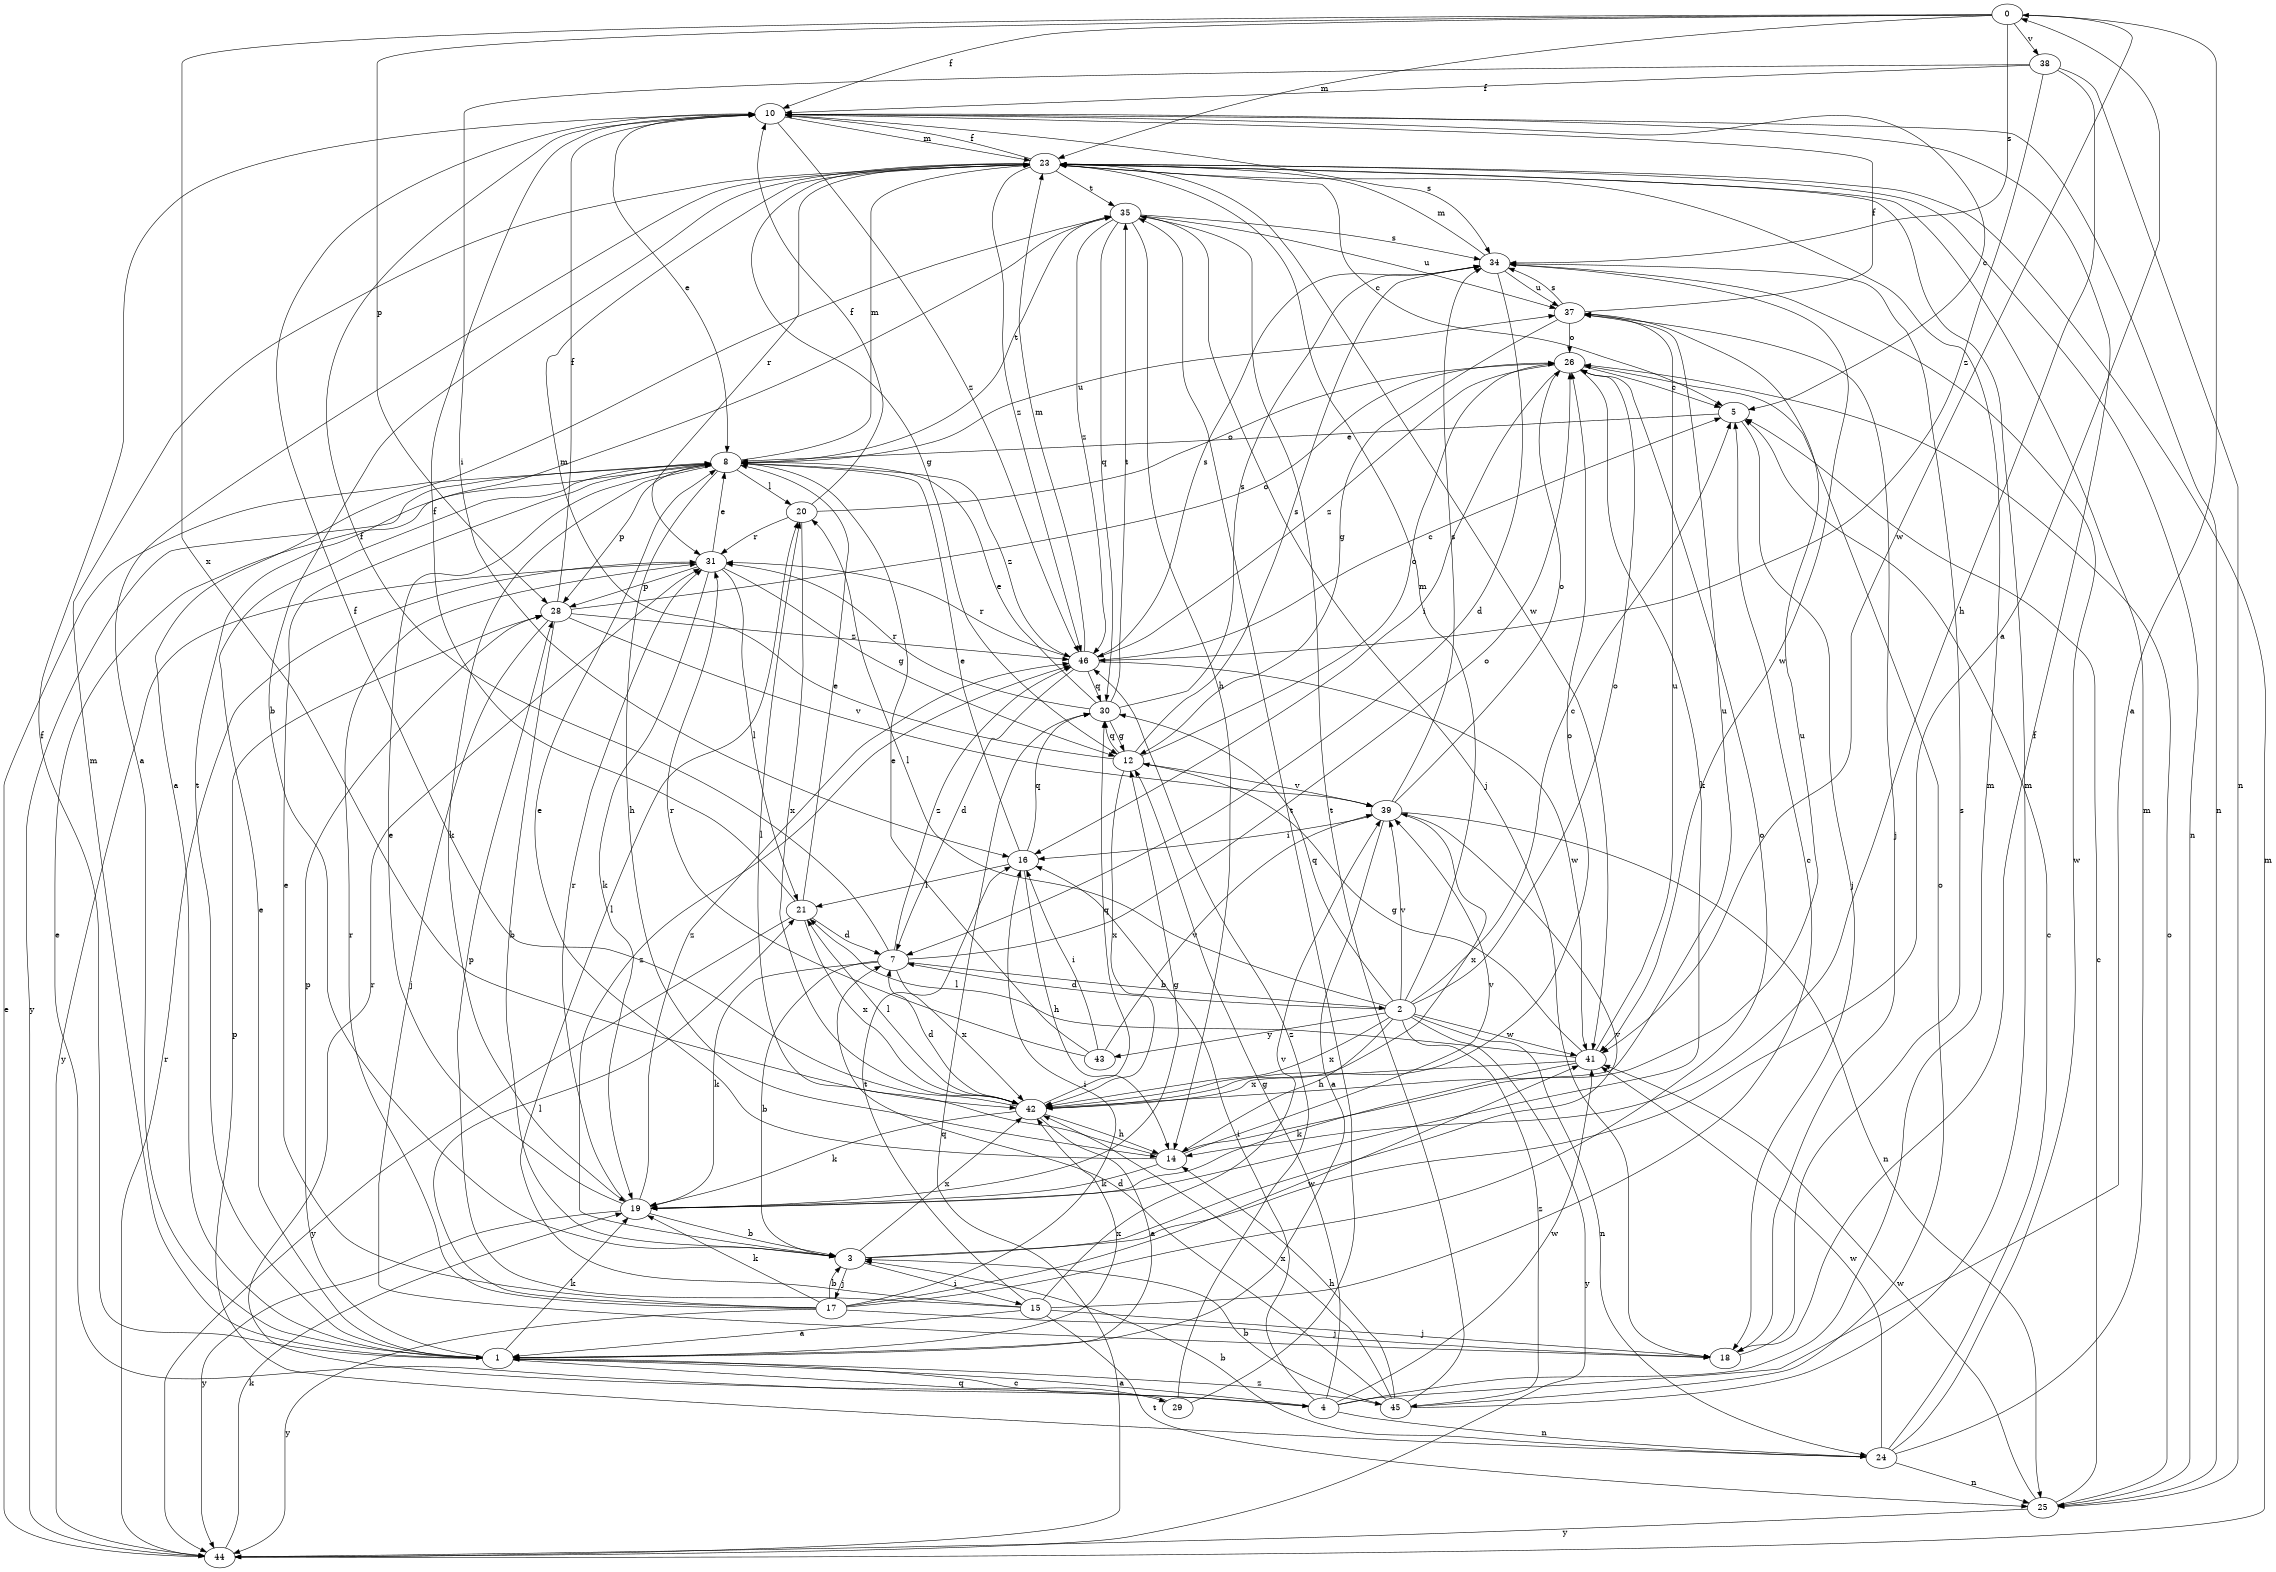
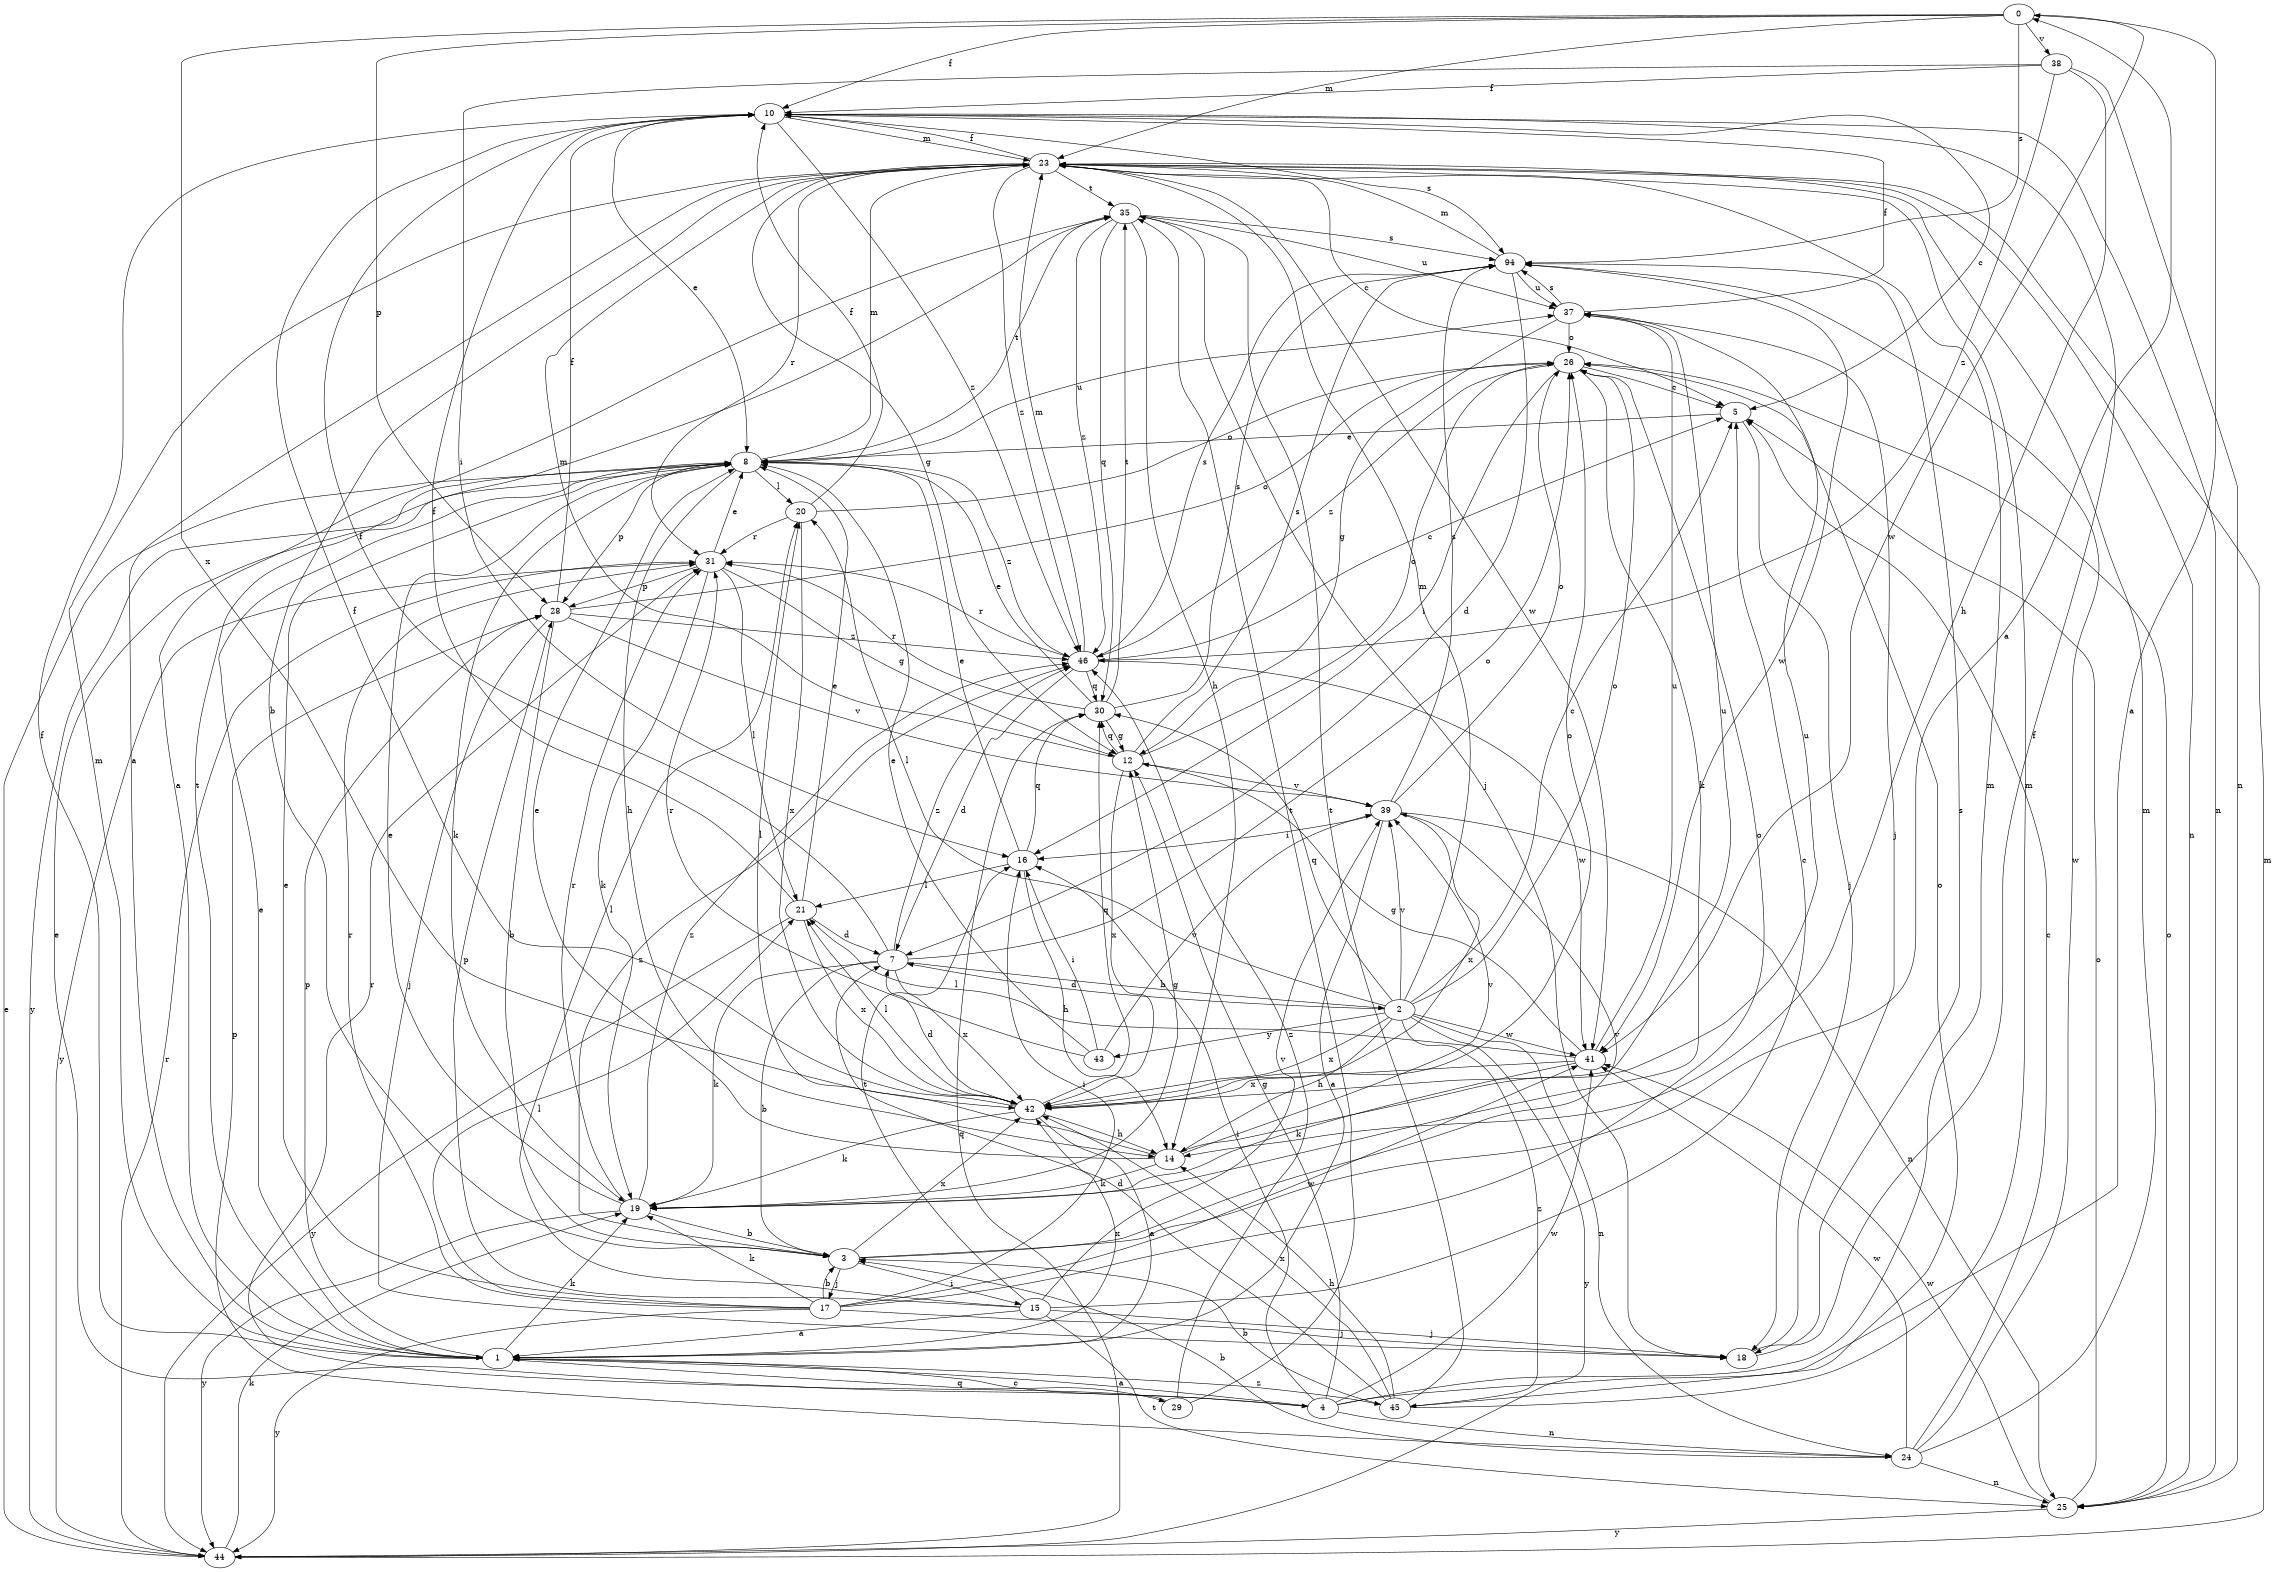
(1495, 263) -> (1510, 263)
(2099, 960) -> (2099, 960)
